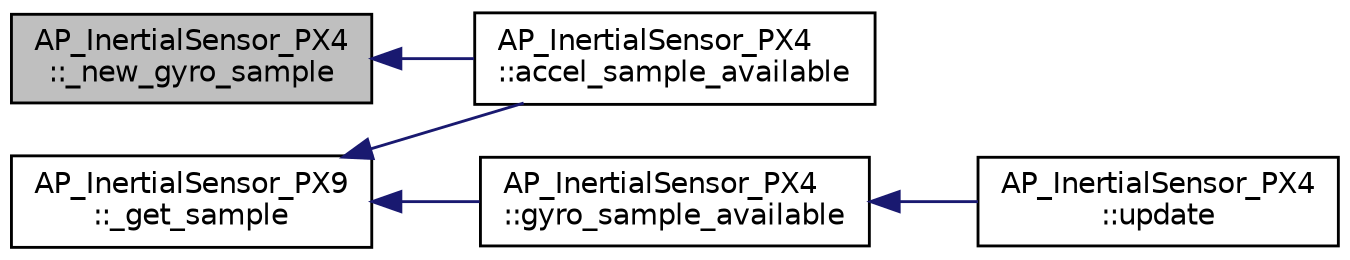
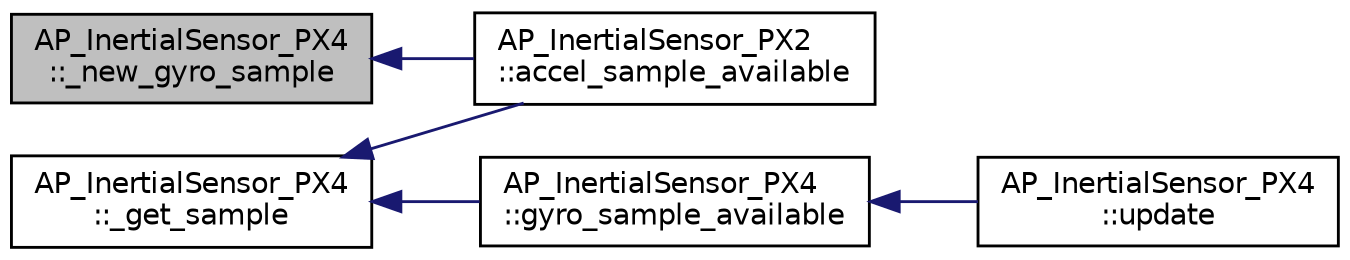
(675, 59) -> (675, 59)
(192, 202) -> (192, 202)
